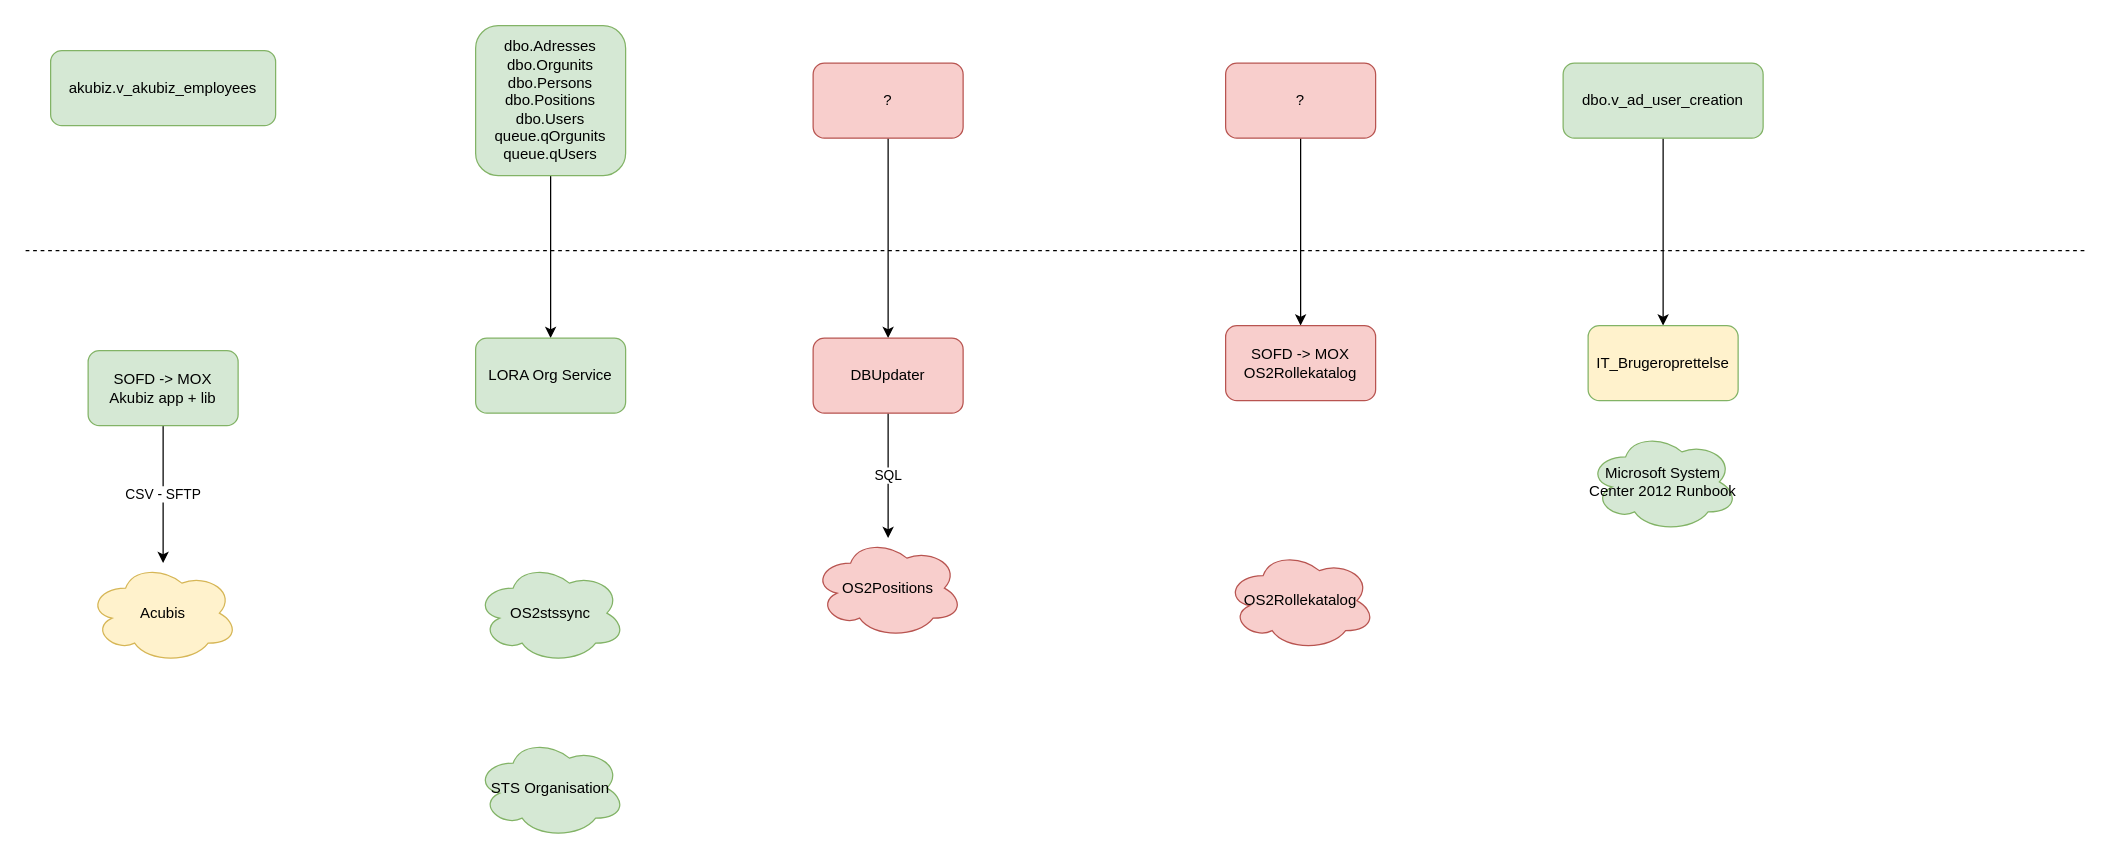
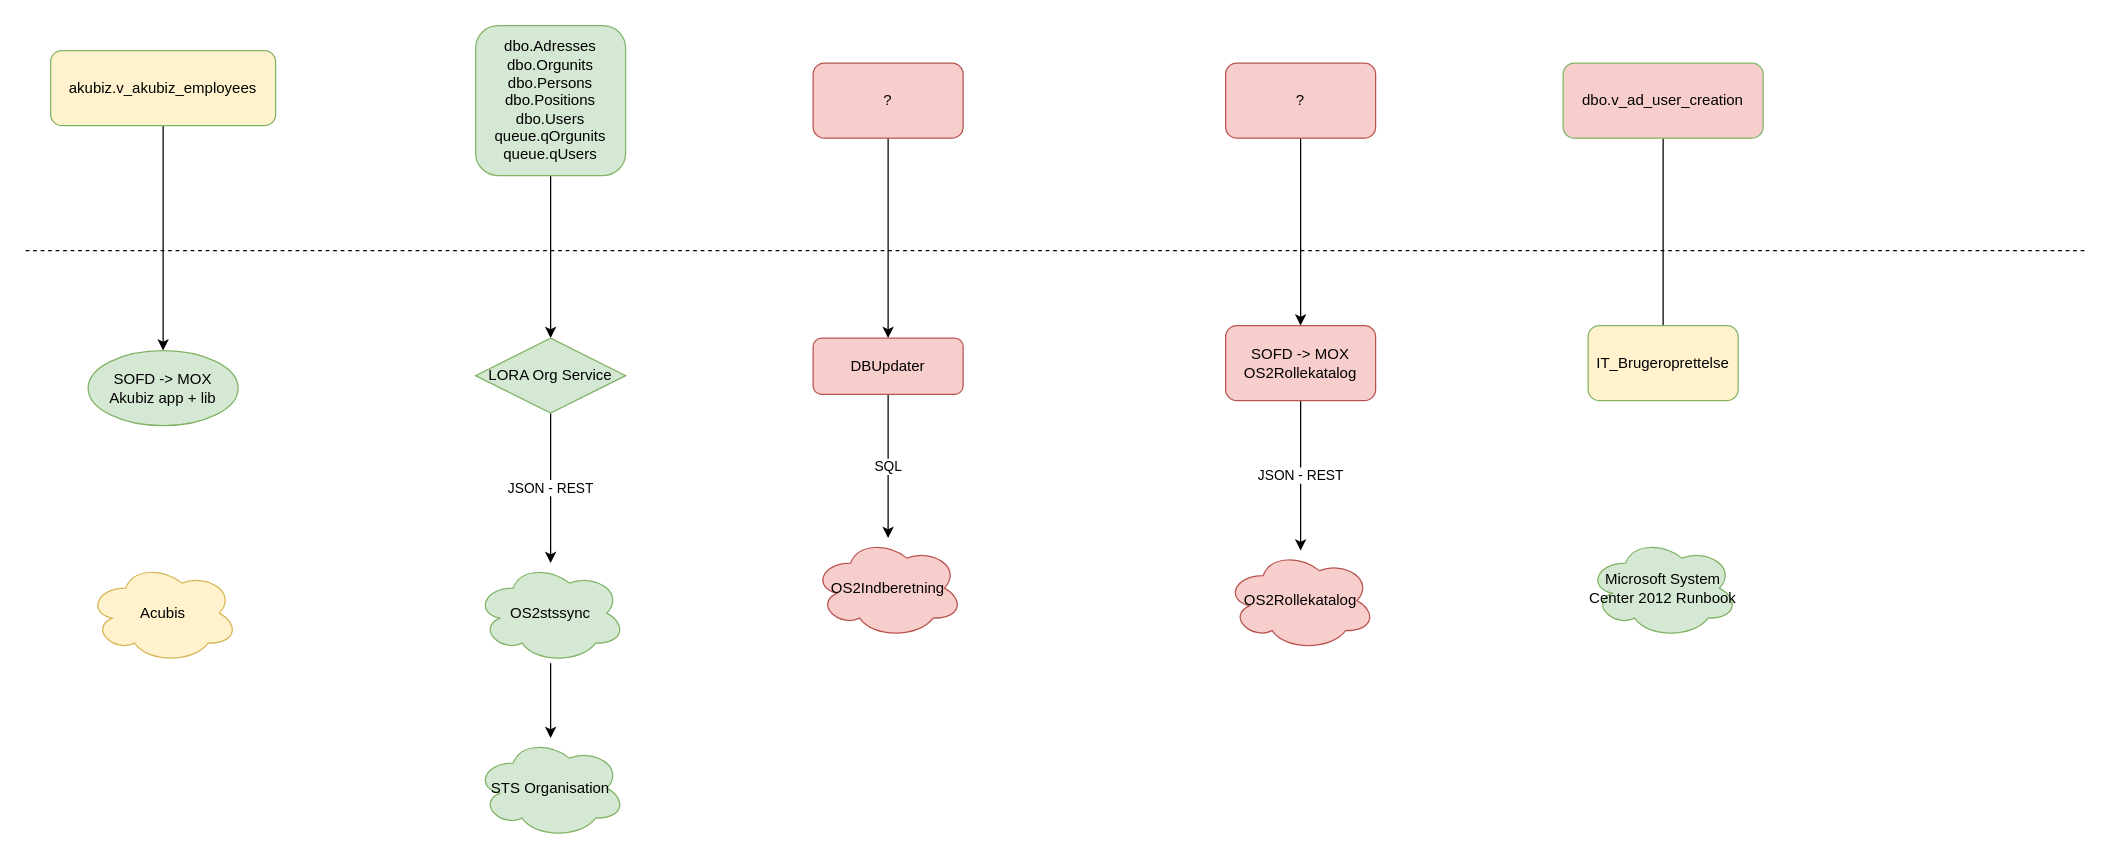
(163, 88) -> (163, 88)
(1663, 101) -> (1663, 101)
none -> (163, 234)
(1663, 316) -> (1663, 319)
(551, 376) -> (551, 376)
(888, 376) -> (888, 366)
(163, 388) -> (163, 388)
(163, 456) -> none
none -> (1301, 473)
(1663, 482) -> (1663, 588)
none -> (551, 486)
(888, 588) -> (888, 588)
none -> (551, 696)
